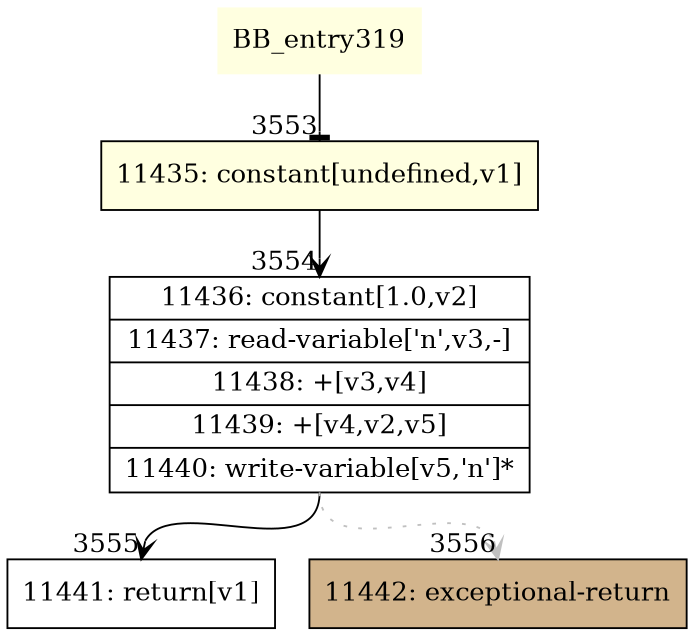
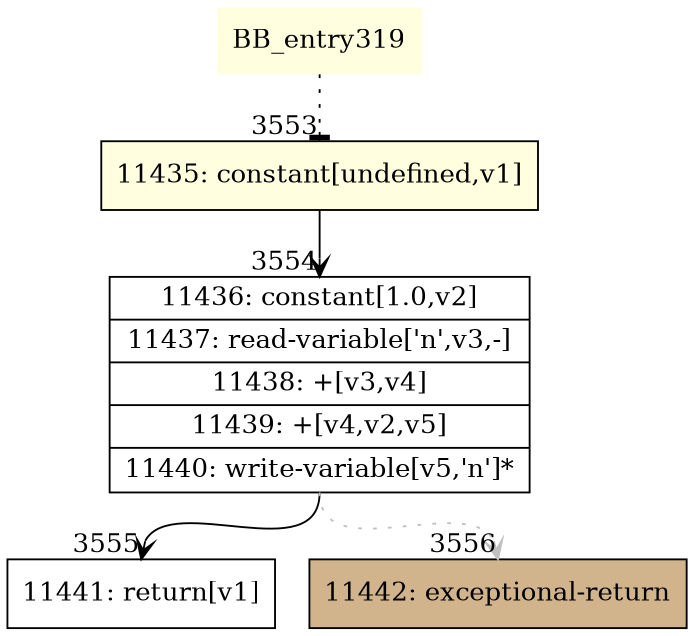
(320, 103) -> (320, 103)
